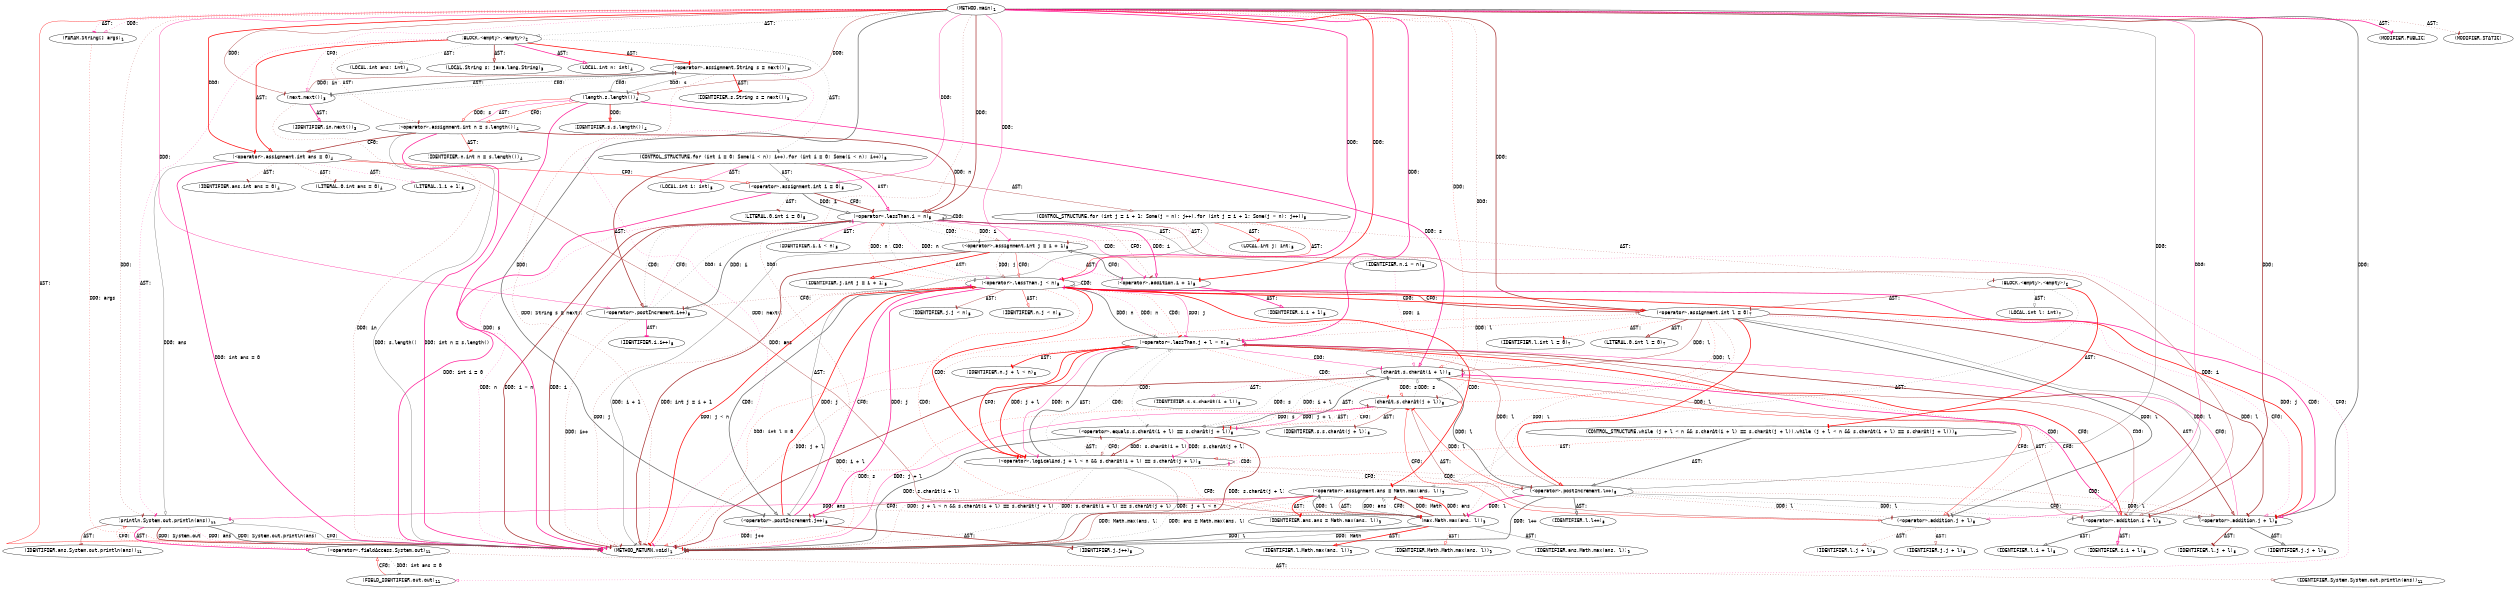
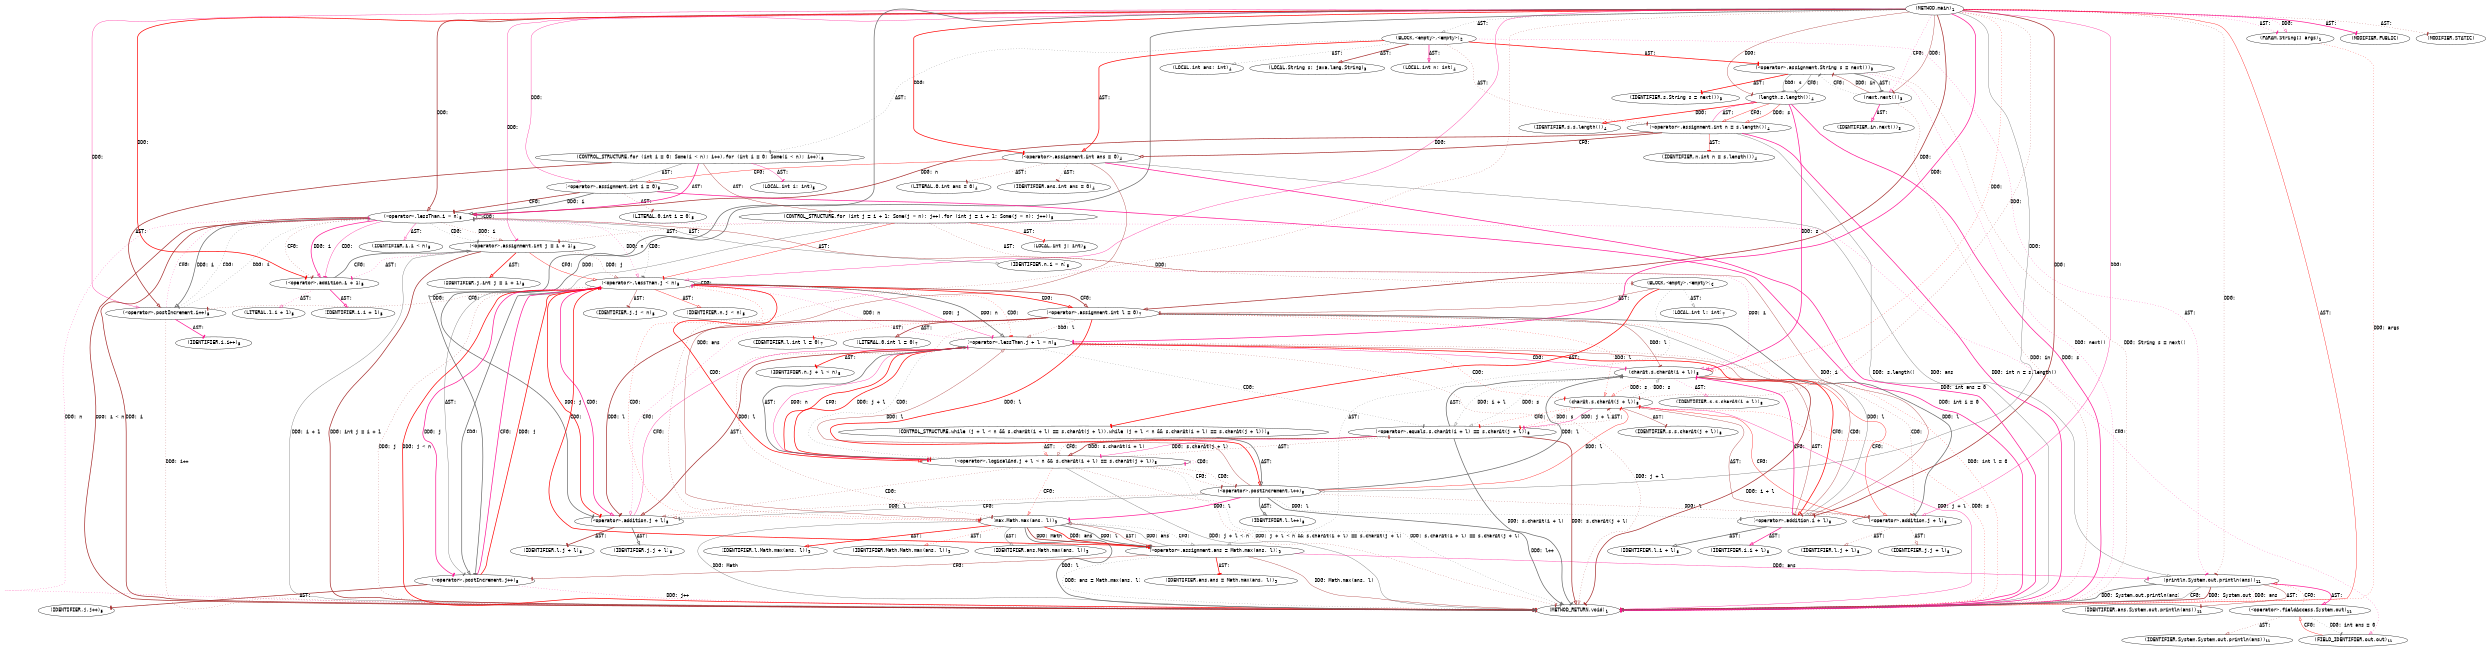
(1347, 116) -> (1366, 174)
(361, 172) -> (298, 298)
(904, 274) -> none
